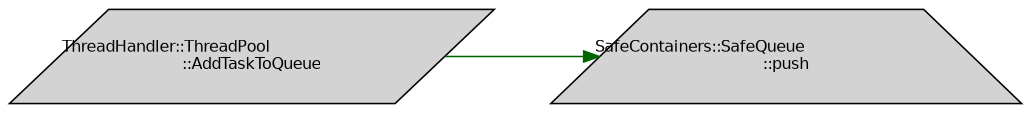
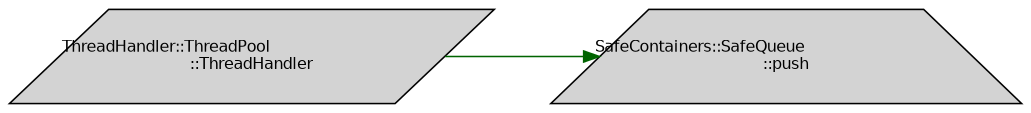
(252, 56) -> (252, 56)
